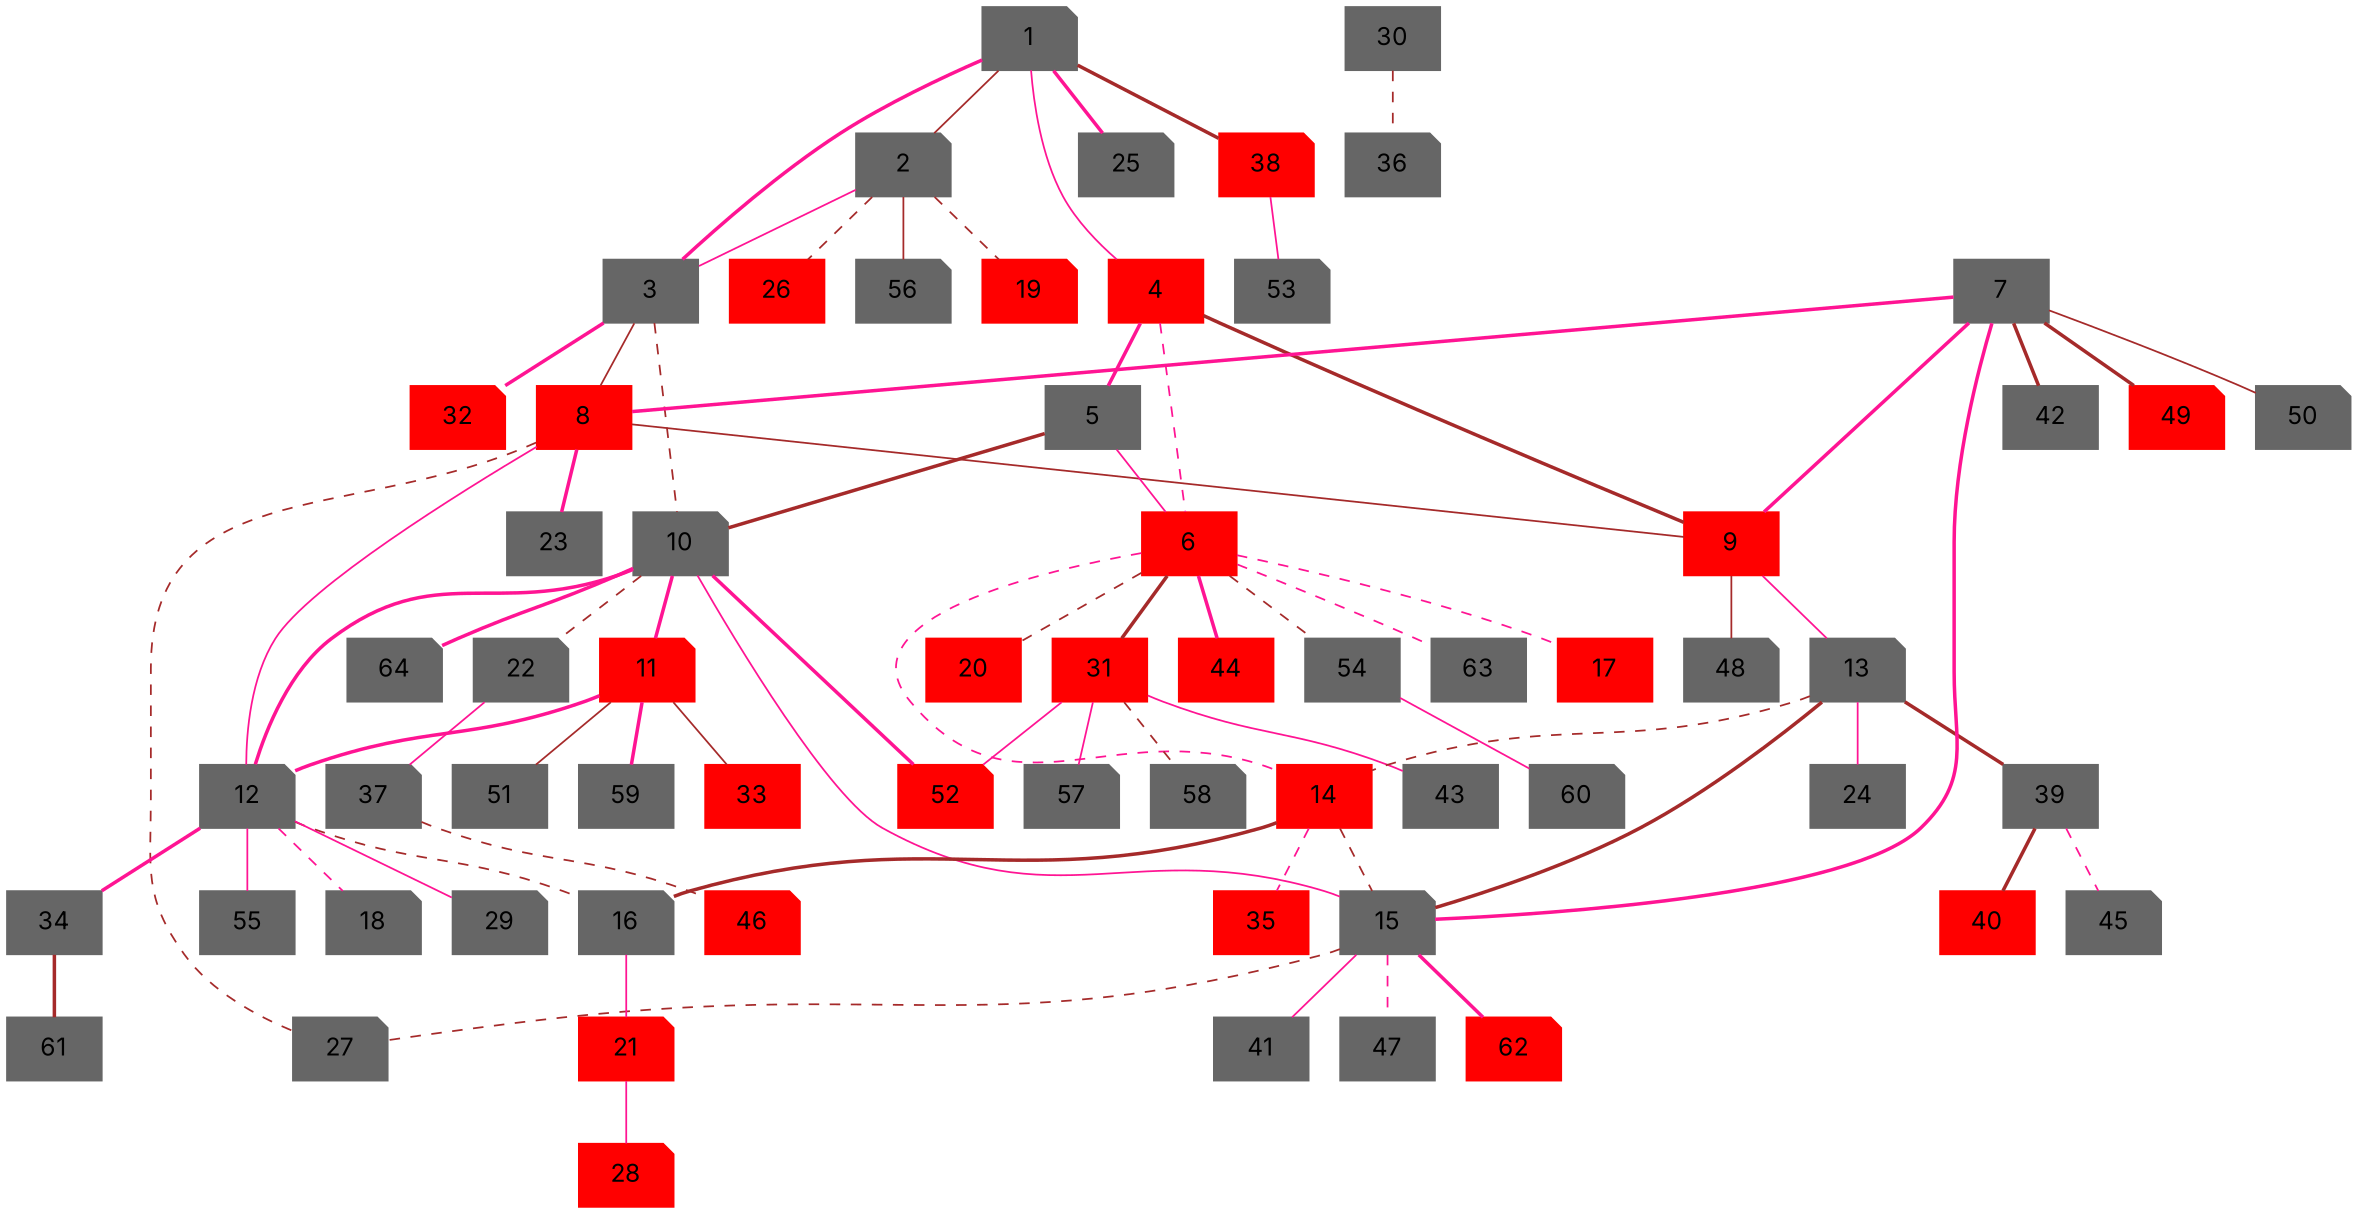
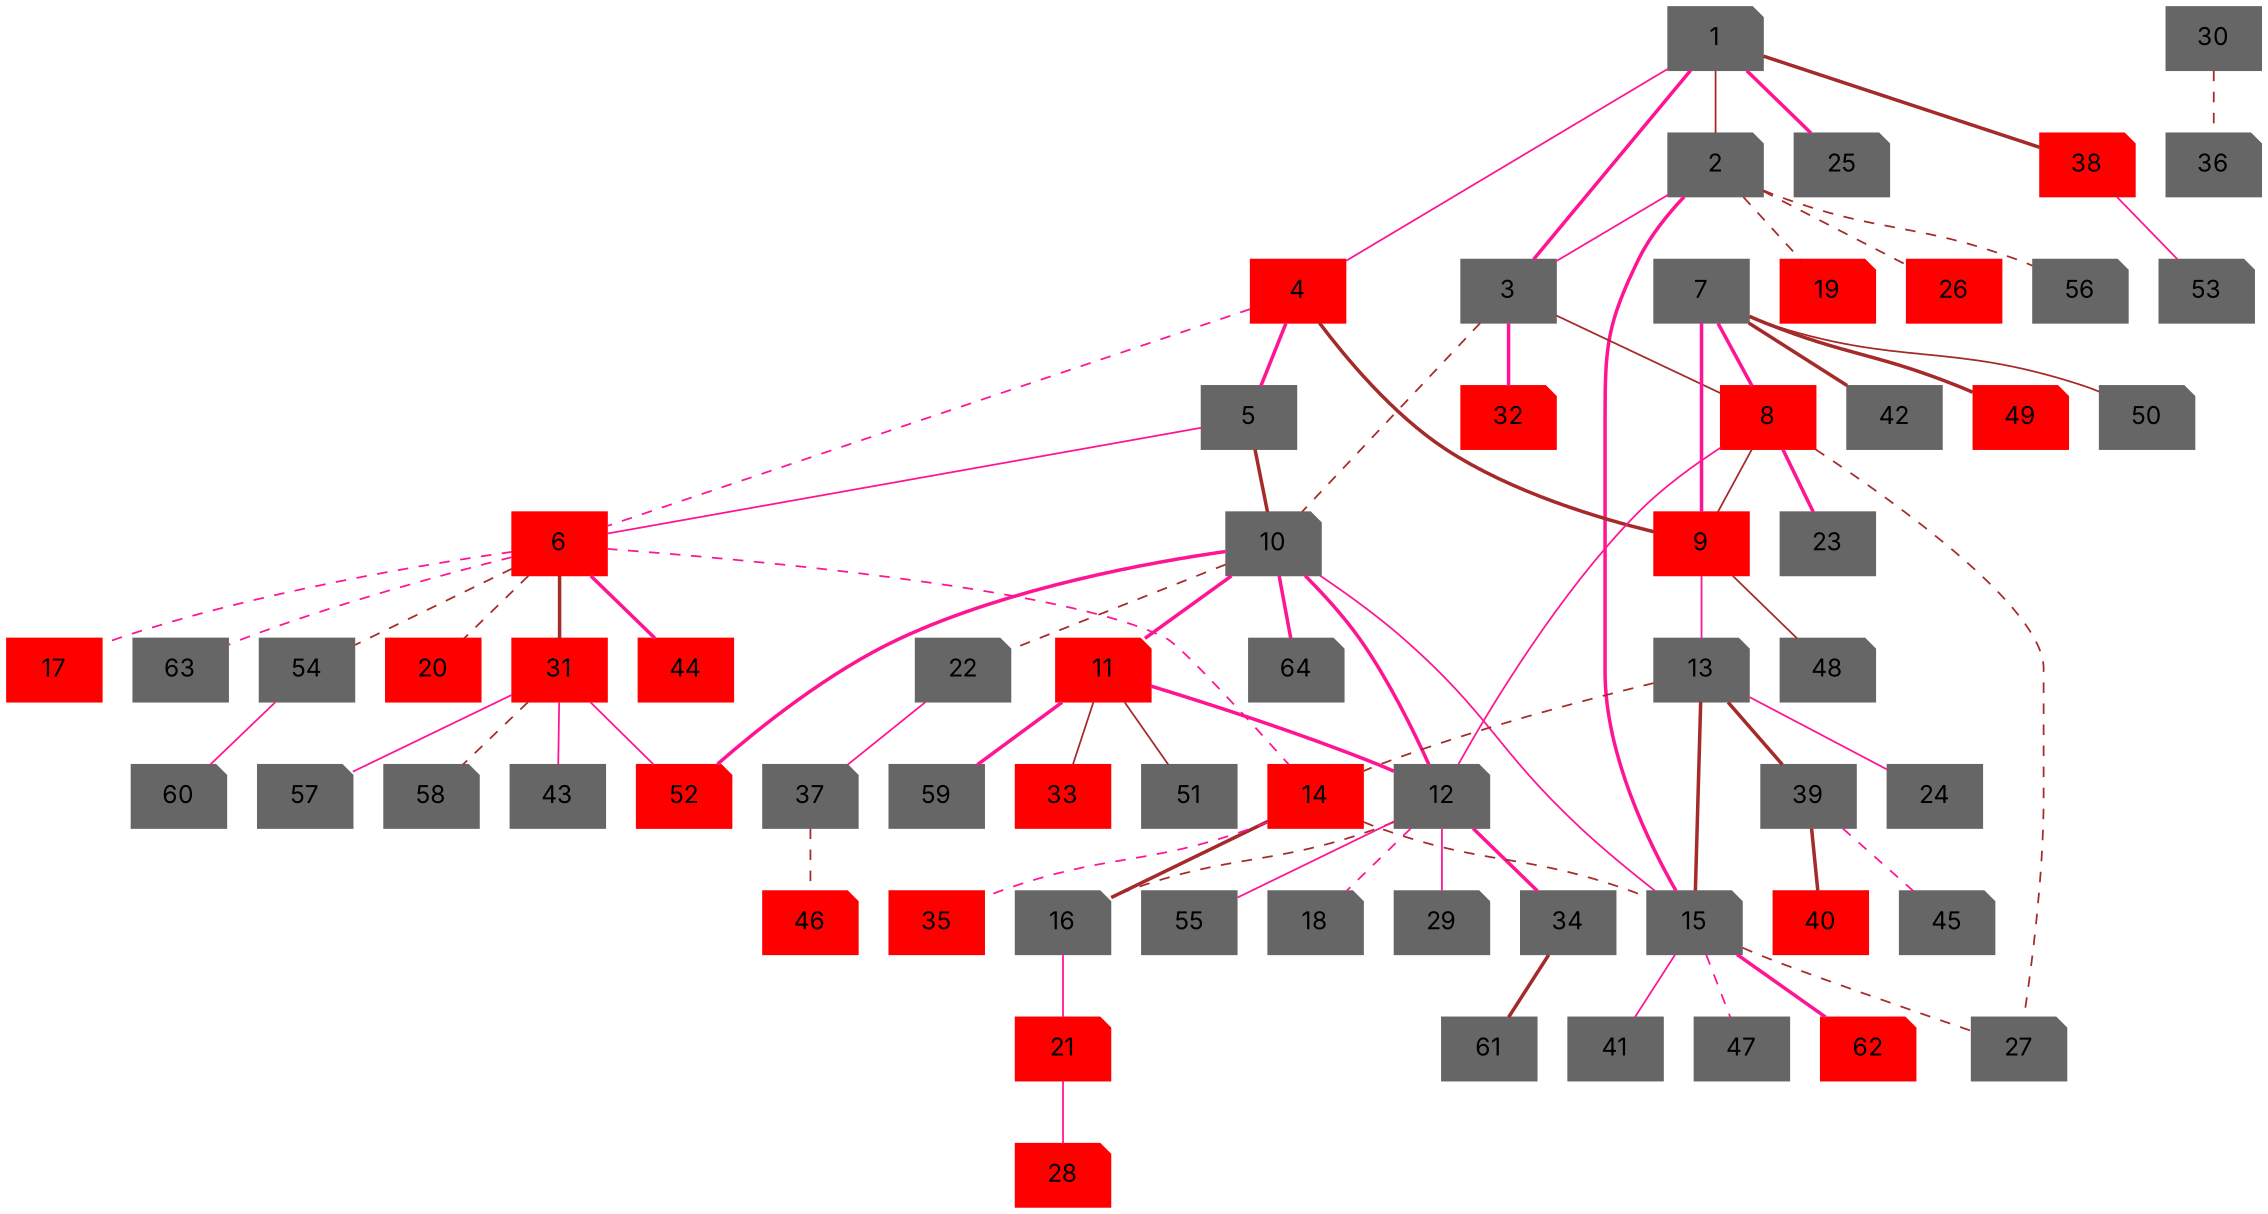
(903, 228) -> (1898, 228)
(1927, 821) -> (1605, 504)
